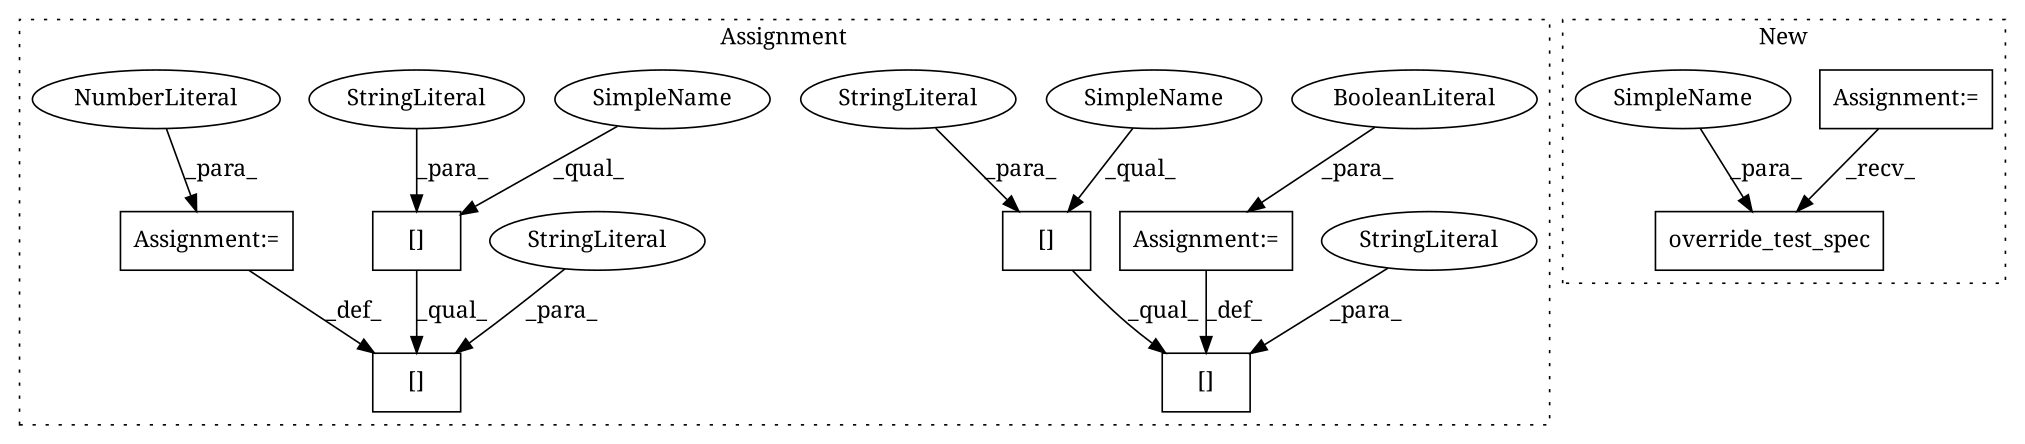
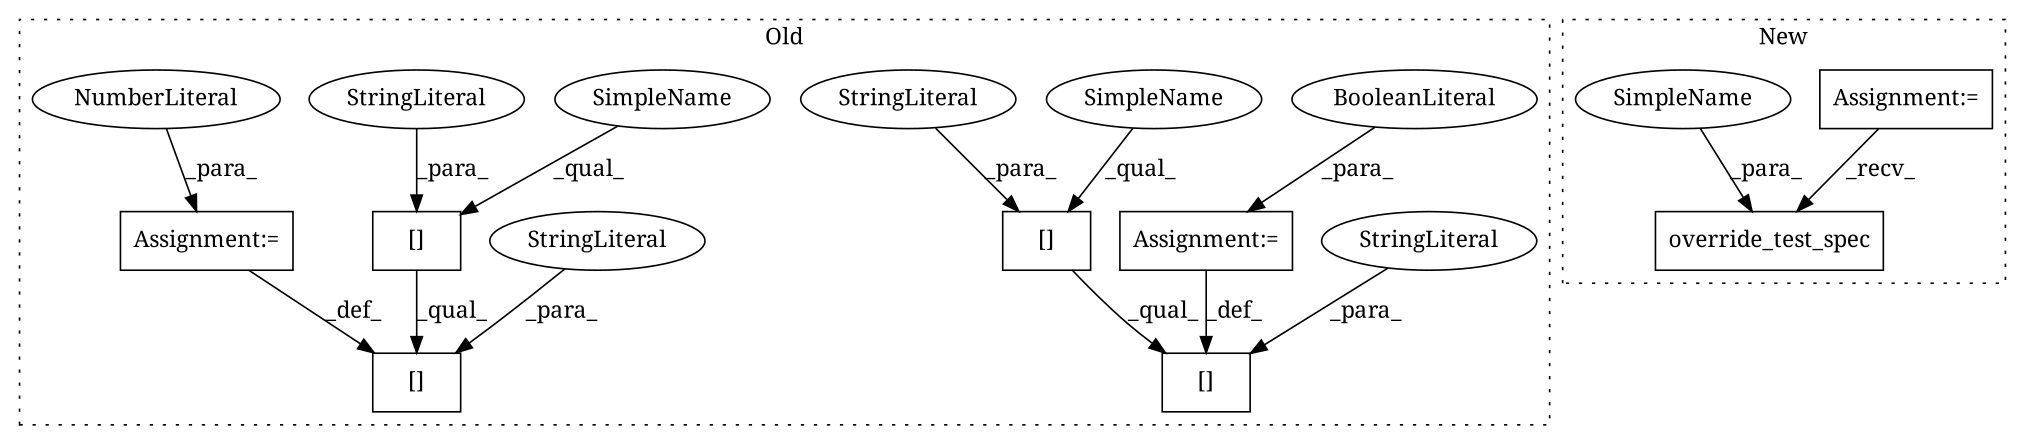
(785, 38) -> (785, 38)
